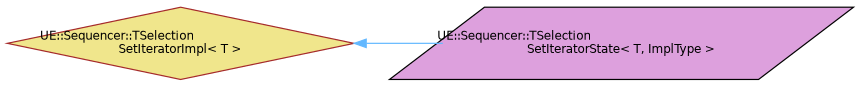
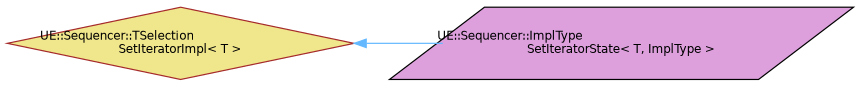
(621, 43) -> (621, 43)
